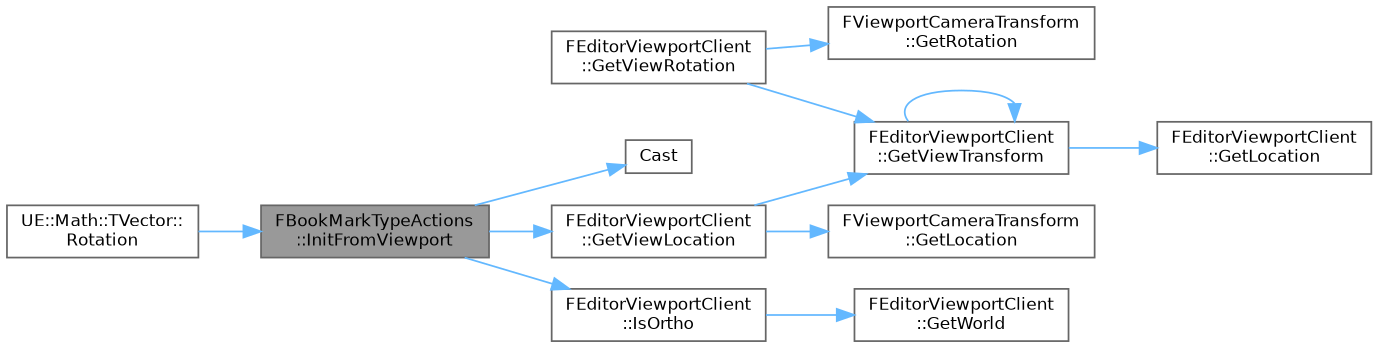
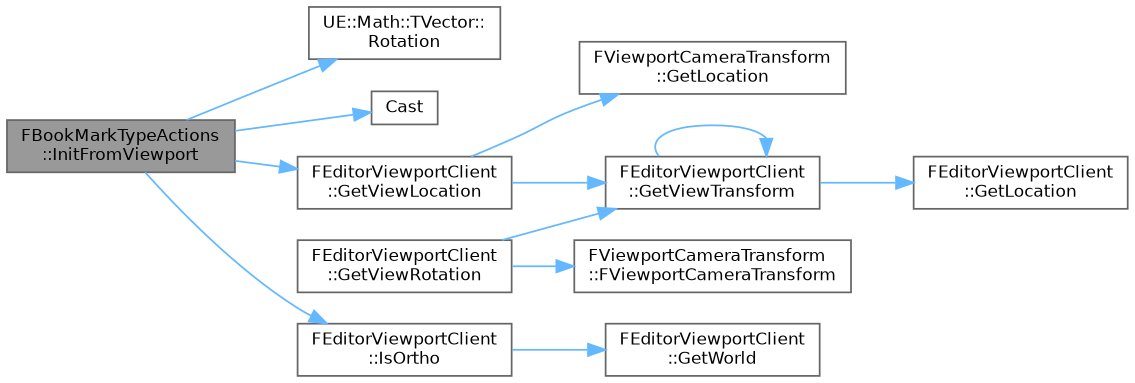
(962, 33) -> (713, 266)
(221, 231) -> (253, 93)
